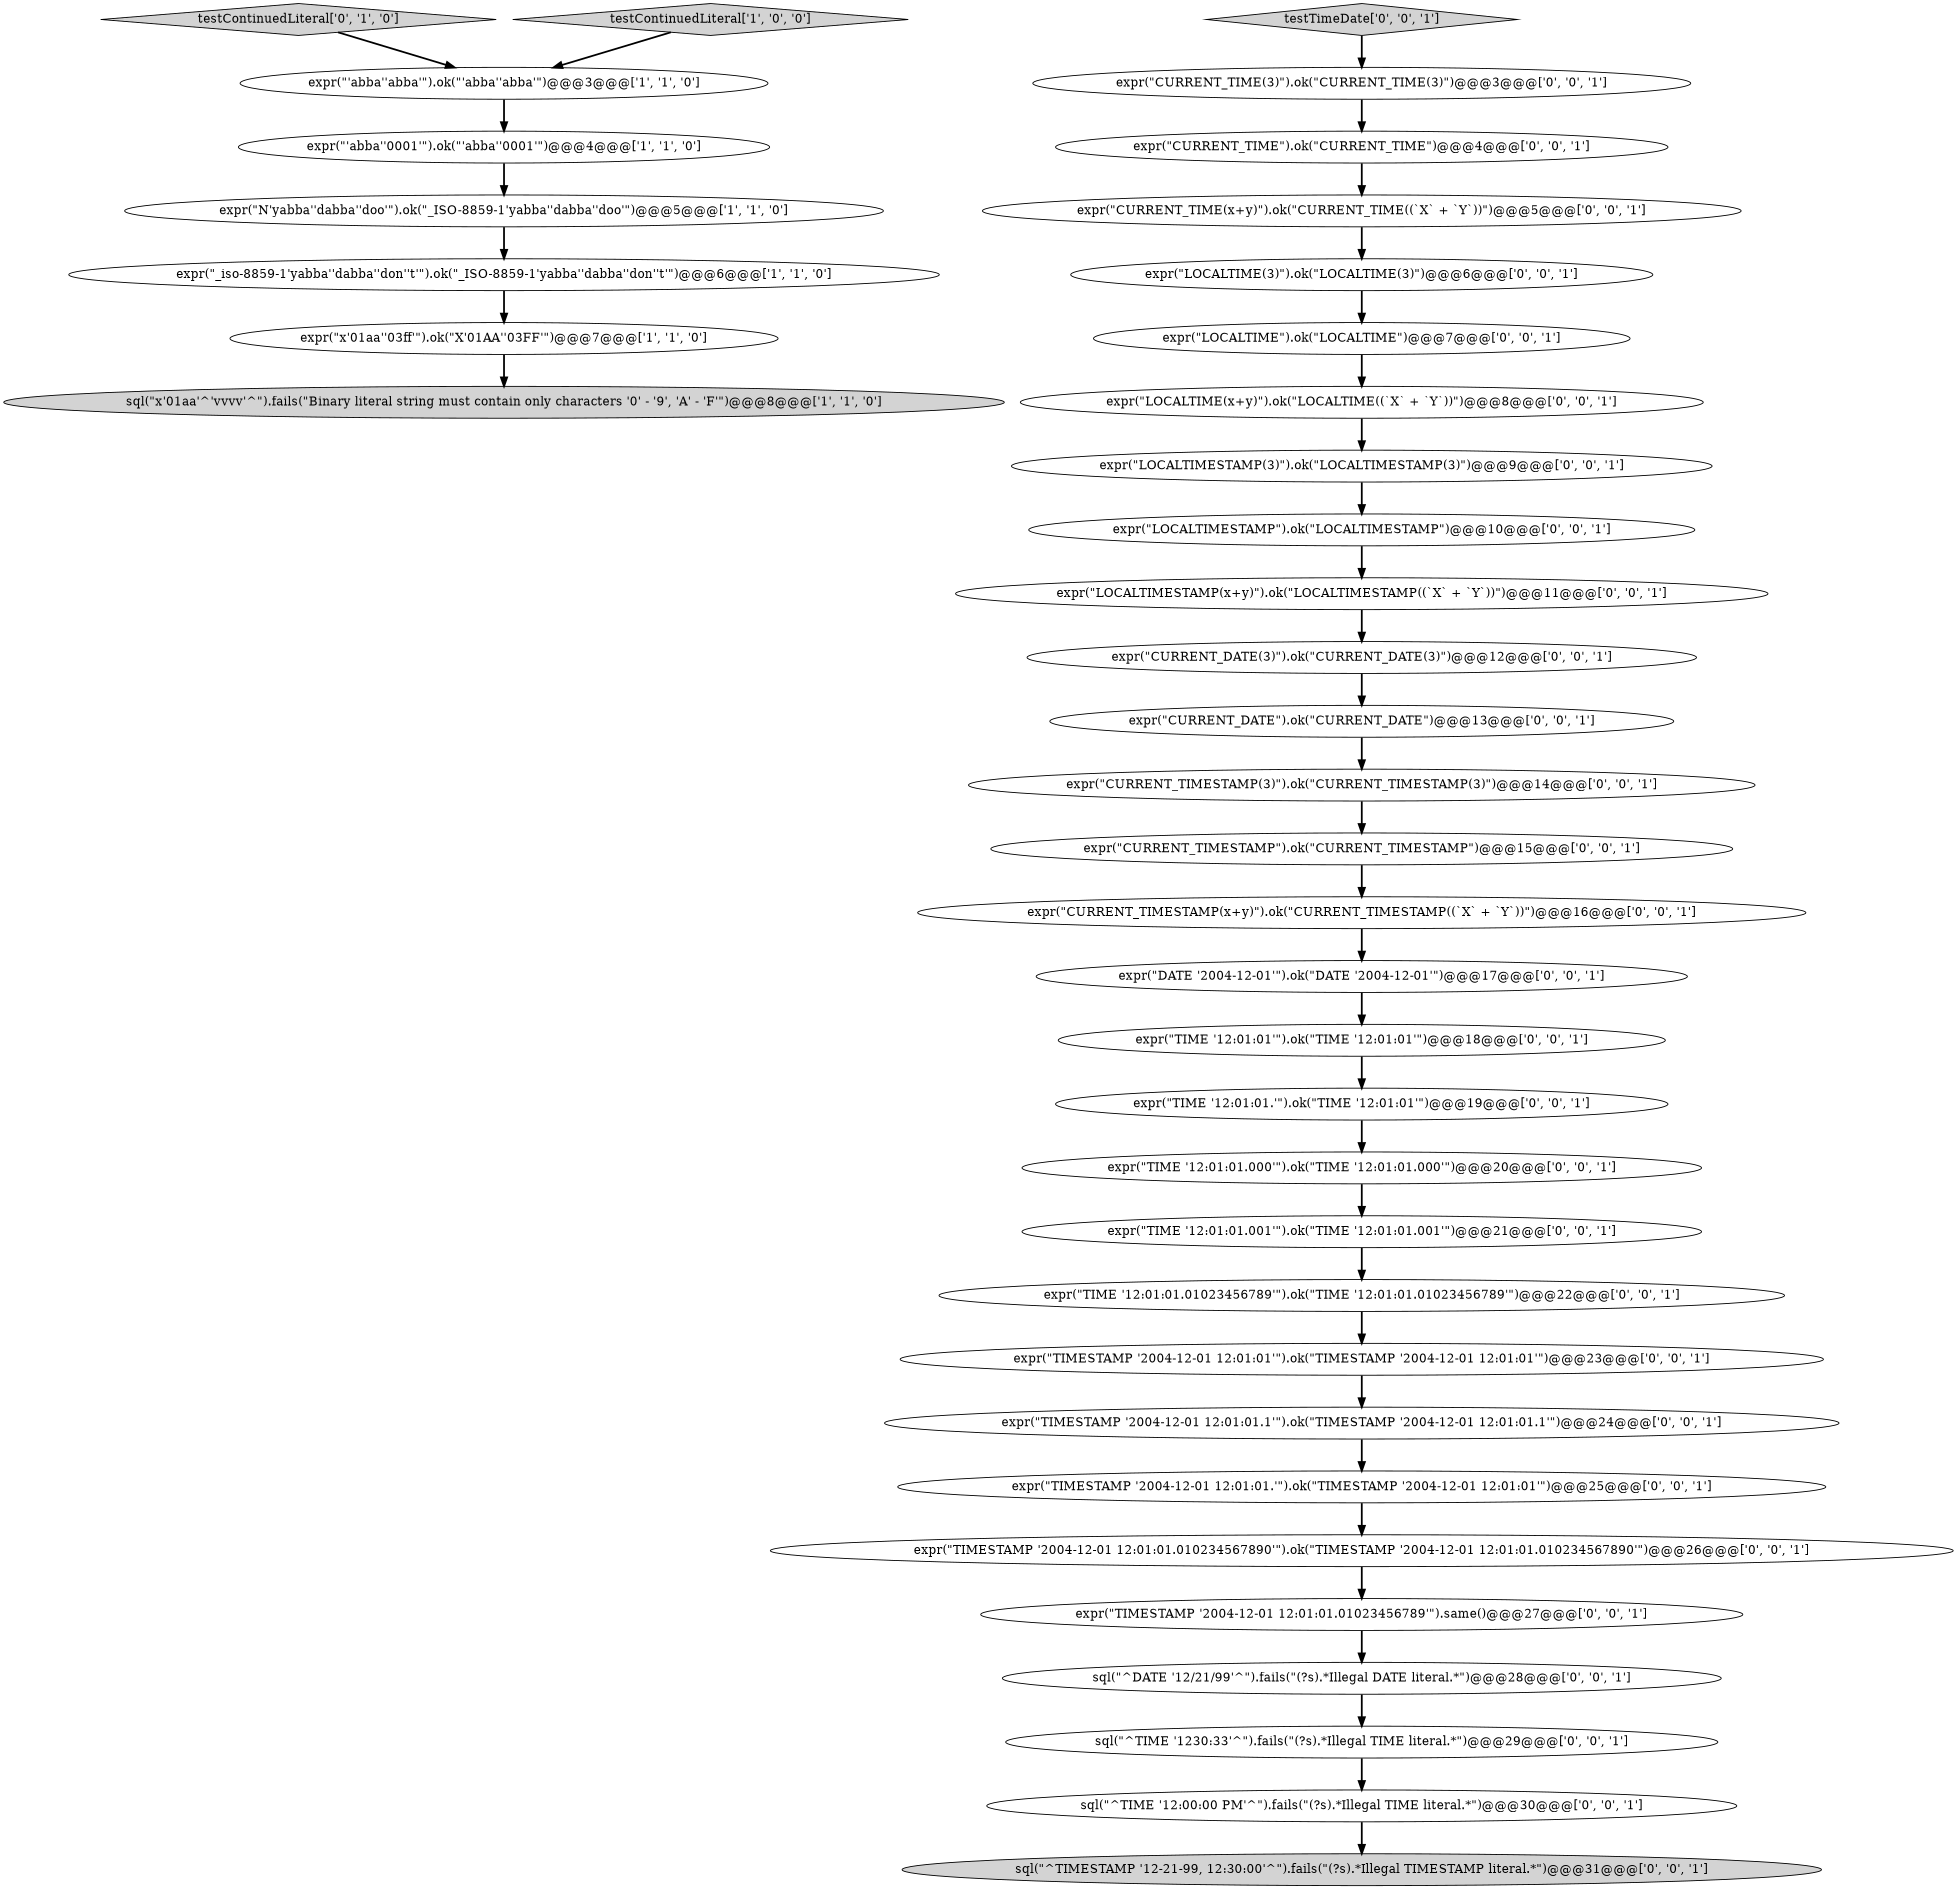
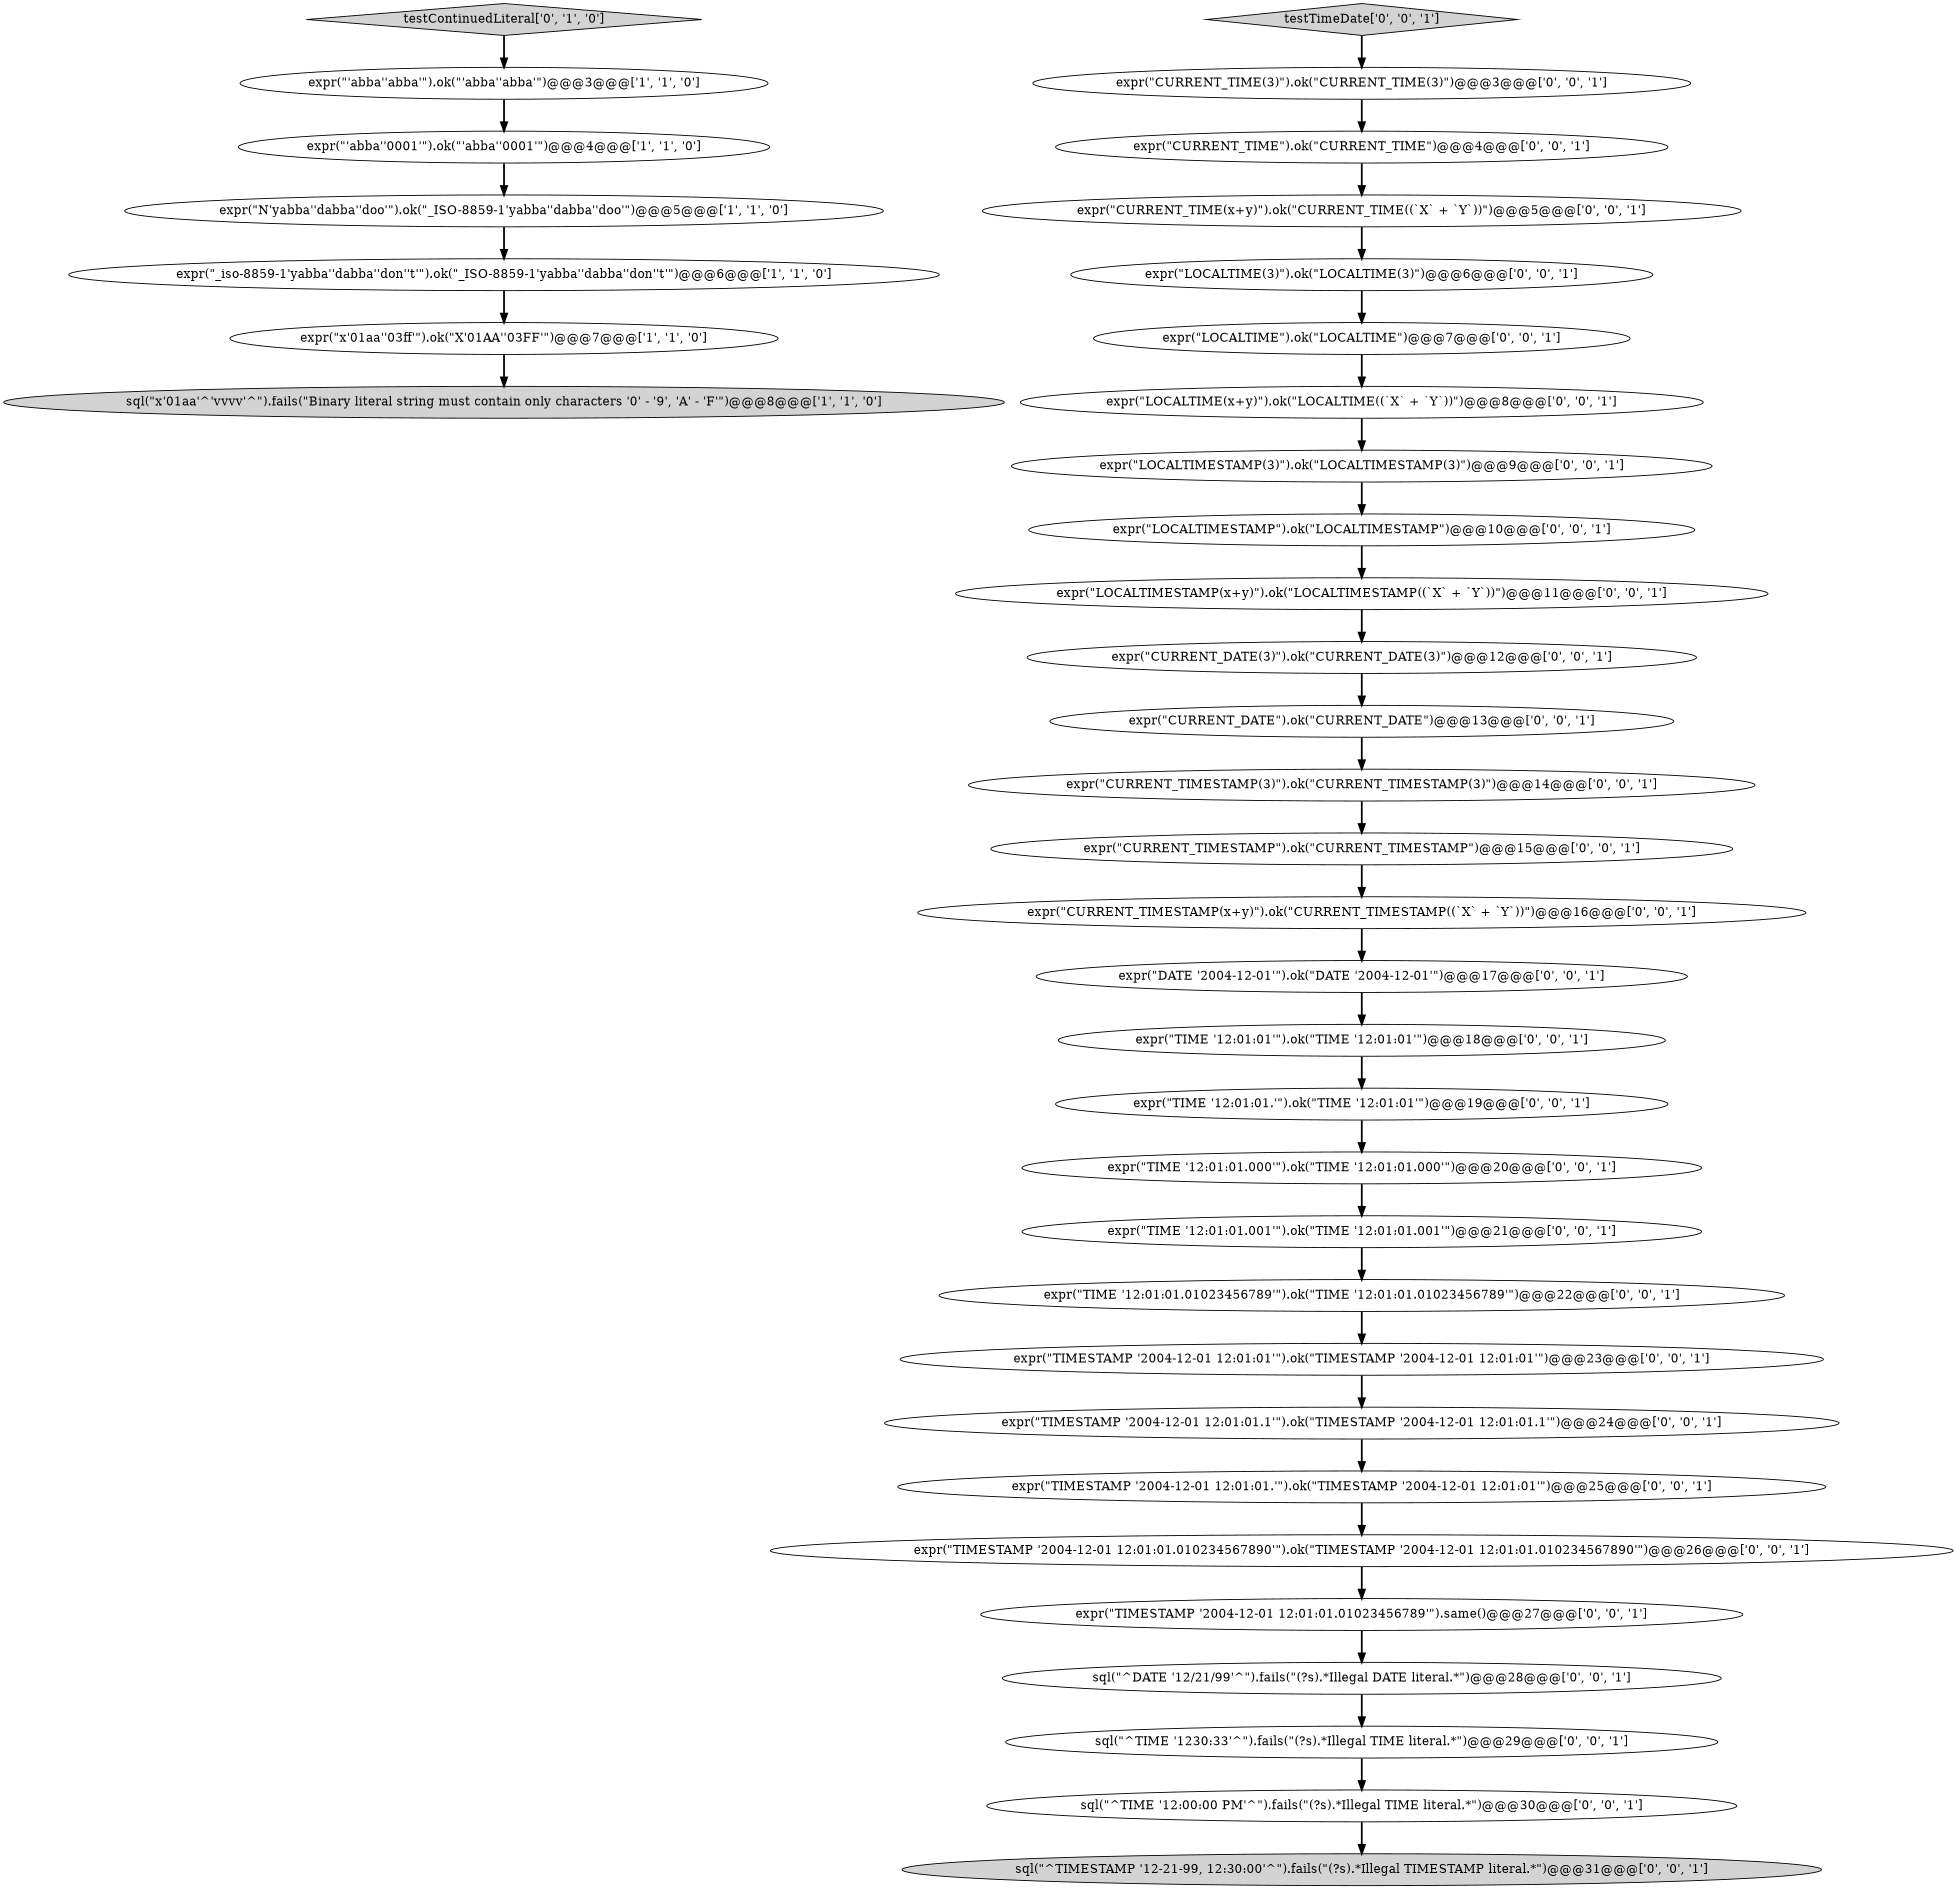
(710, 19) -> none
